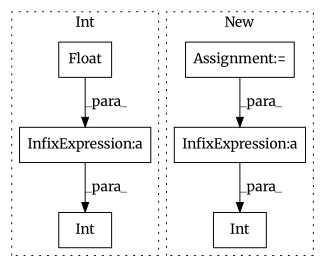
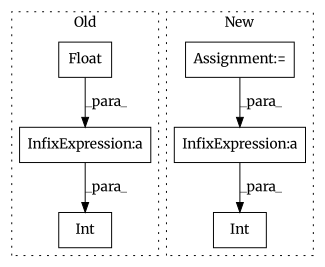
(85, 23) -> (85, 23)
